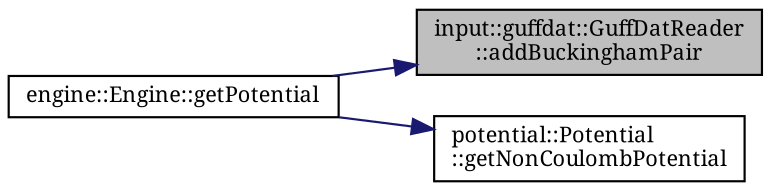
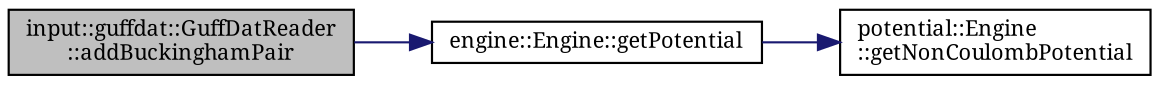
(364, 72) -> (382, 42)
(589, 149) -> (995, 42)
